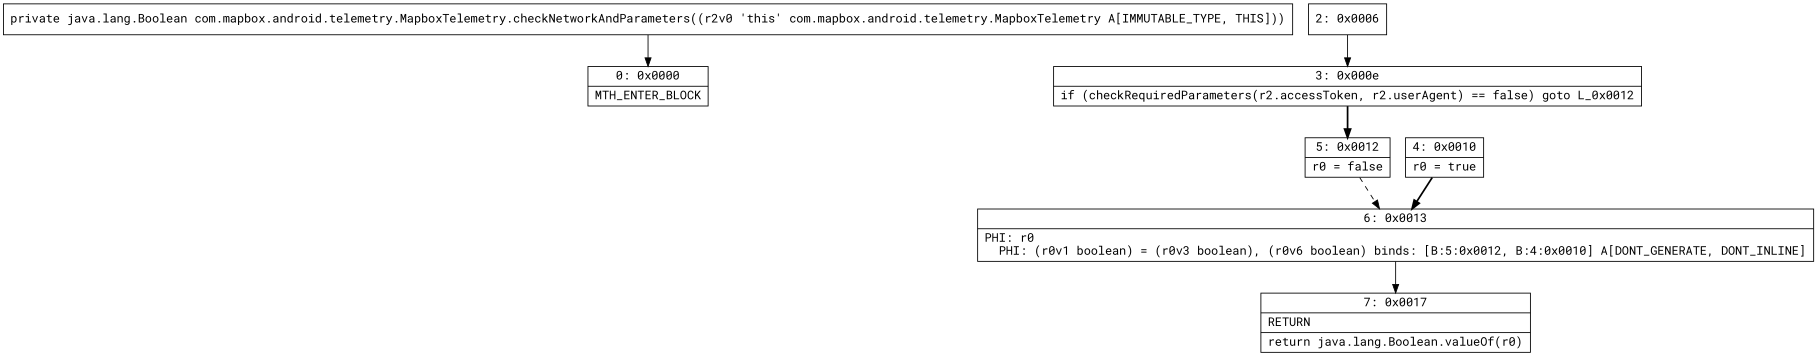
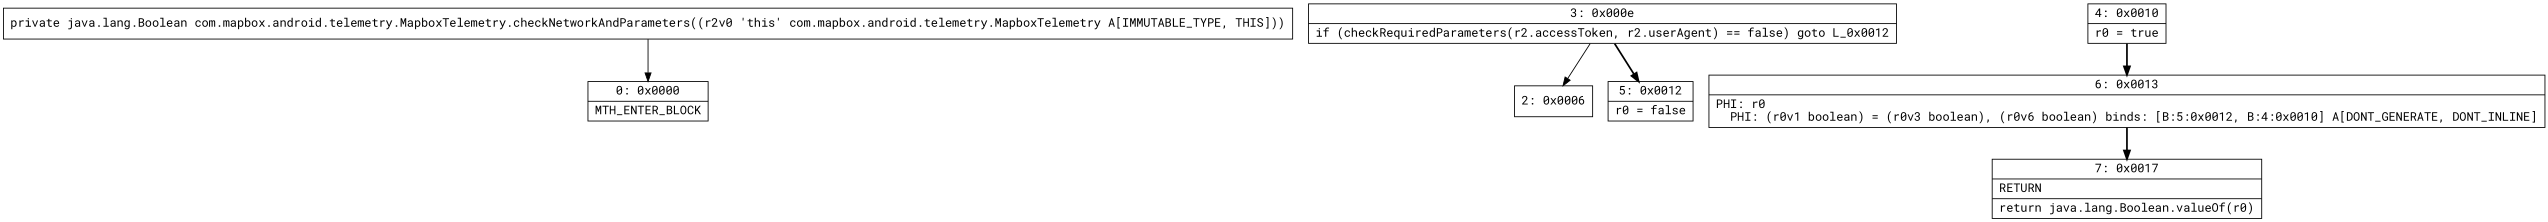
(1348, 46) -> (1579, 61)
(1367, 189) -> none
(1396, 273) -> (2127, 139)
